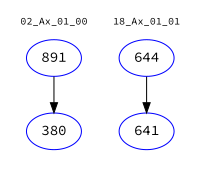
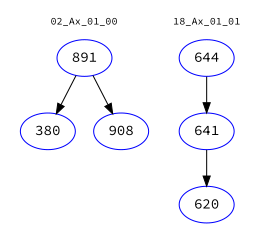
none -> (121, 131)
none -> (207, 205)
